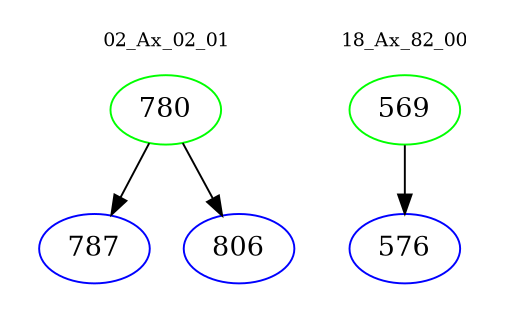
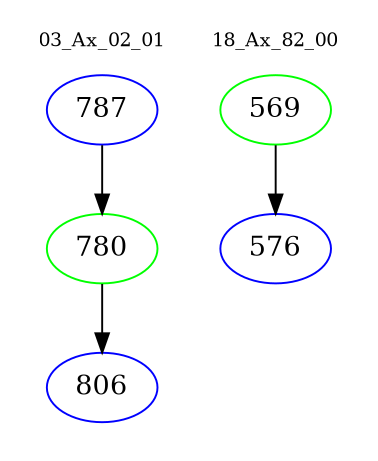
(167, 41) -> (102, 41)
(135, 170) -> (102, 170)
